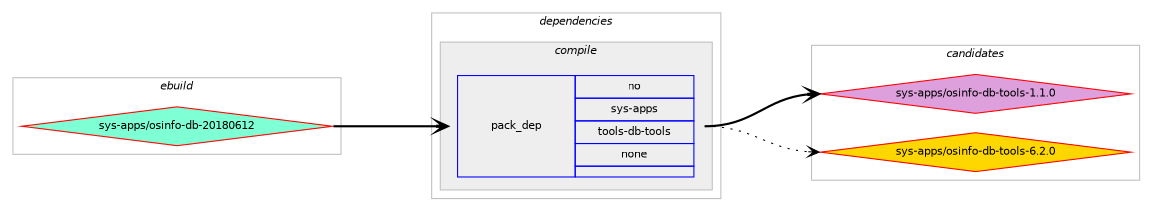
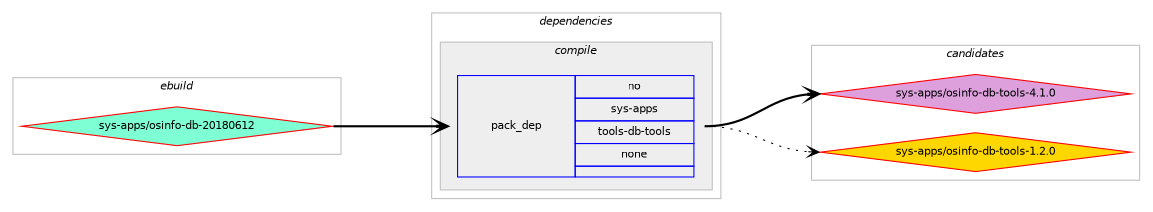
(976, 94) -> (976, 94)
(976, 152) -> (976, 152)
